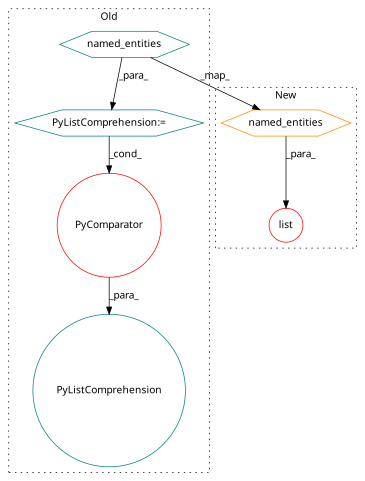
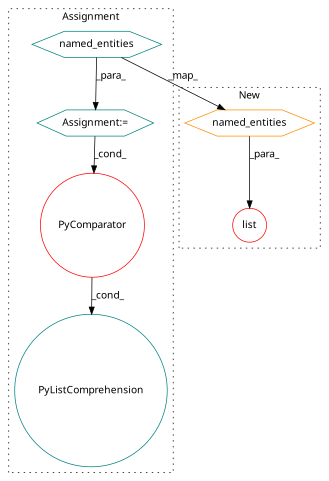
(109, 17) -> (91, 17)
(109, 123) -> (95, 123)
(124, 296) -> (108, 296)
